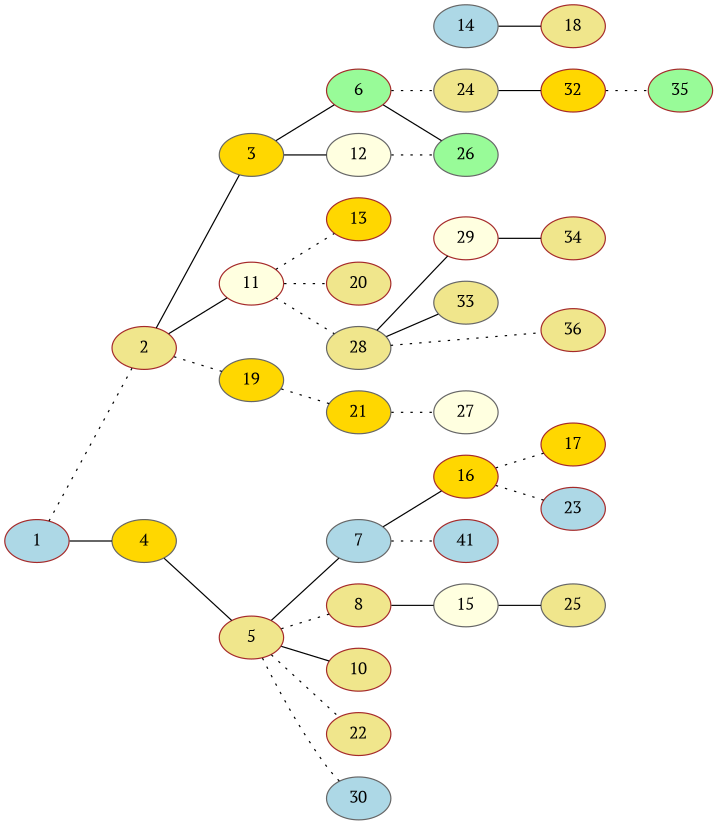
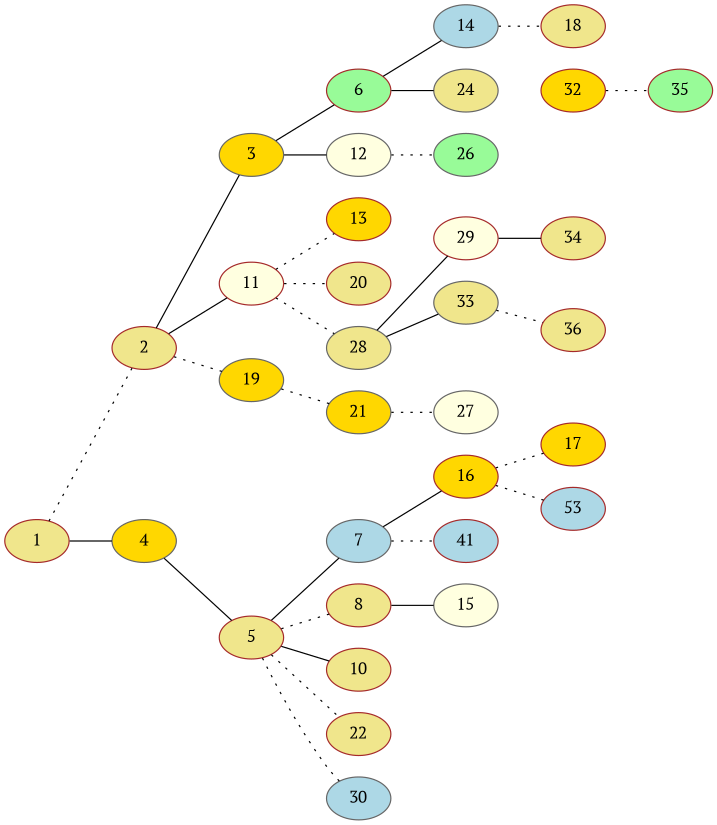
(520, 26) -> (520, 26)
(413, 91) -> (413, 91)
(520, 91) -> none
(412, 123) -> (412, 58)
(466, 339) -> (520, 316)
(573, 509) -> (573, 509)
(37, 541) -> (37, 541)
(573, 605) -> none
